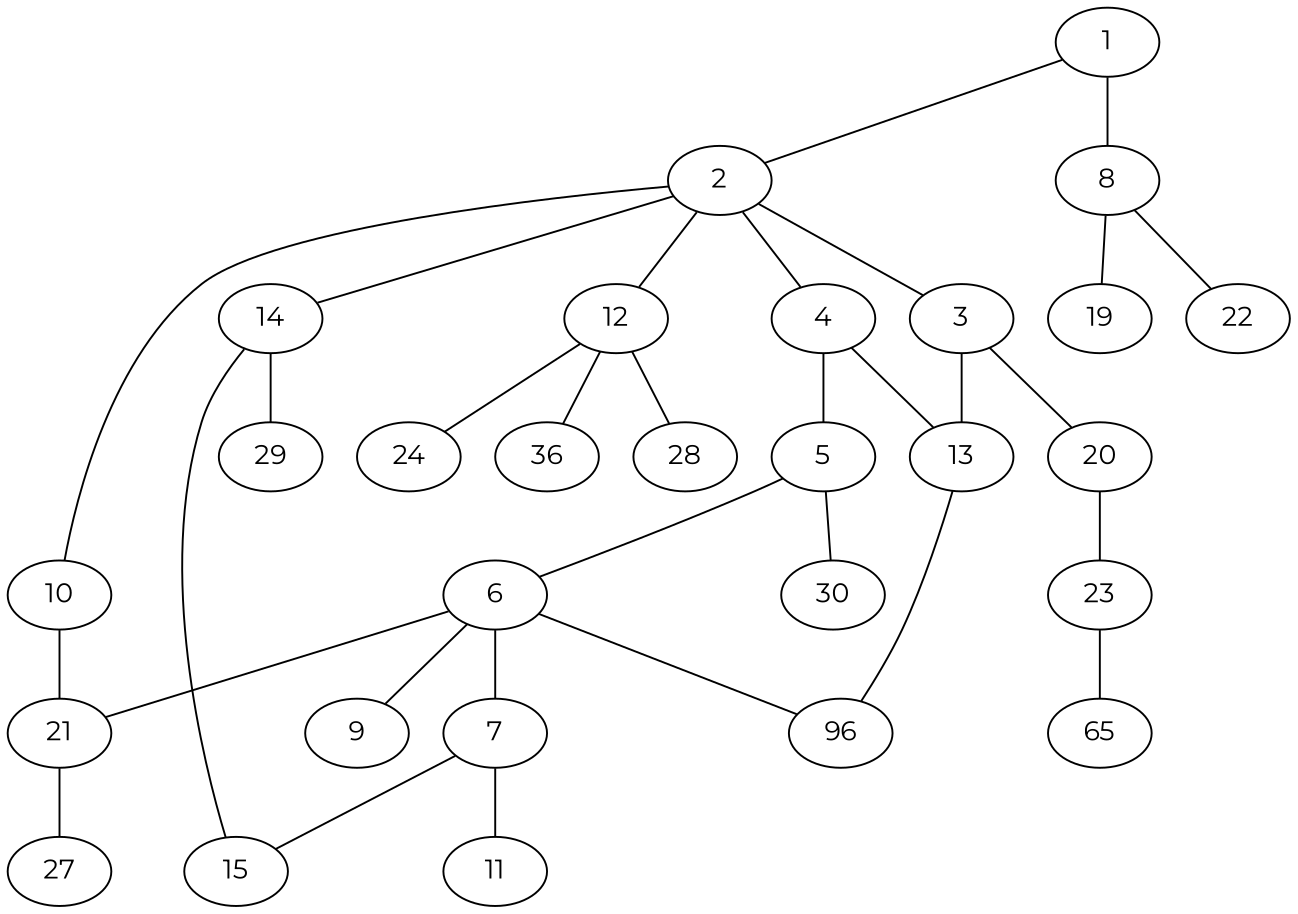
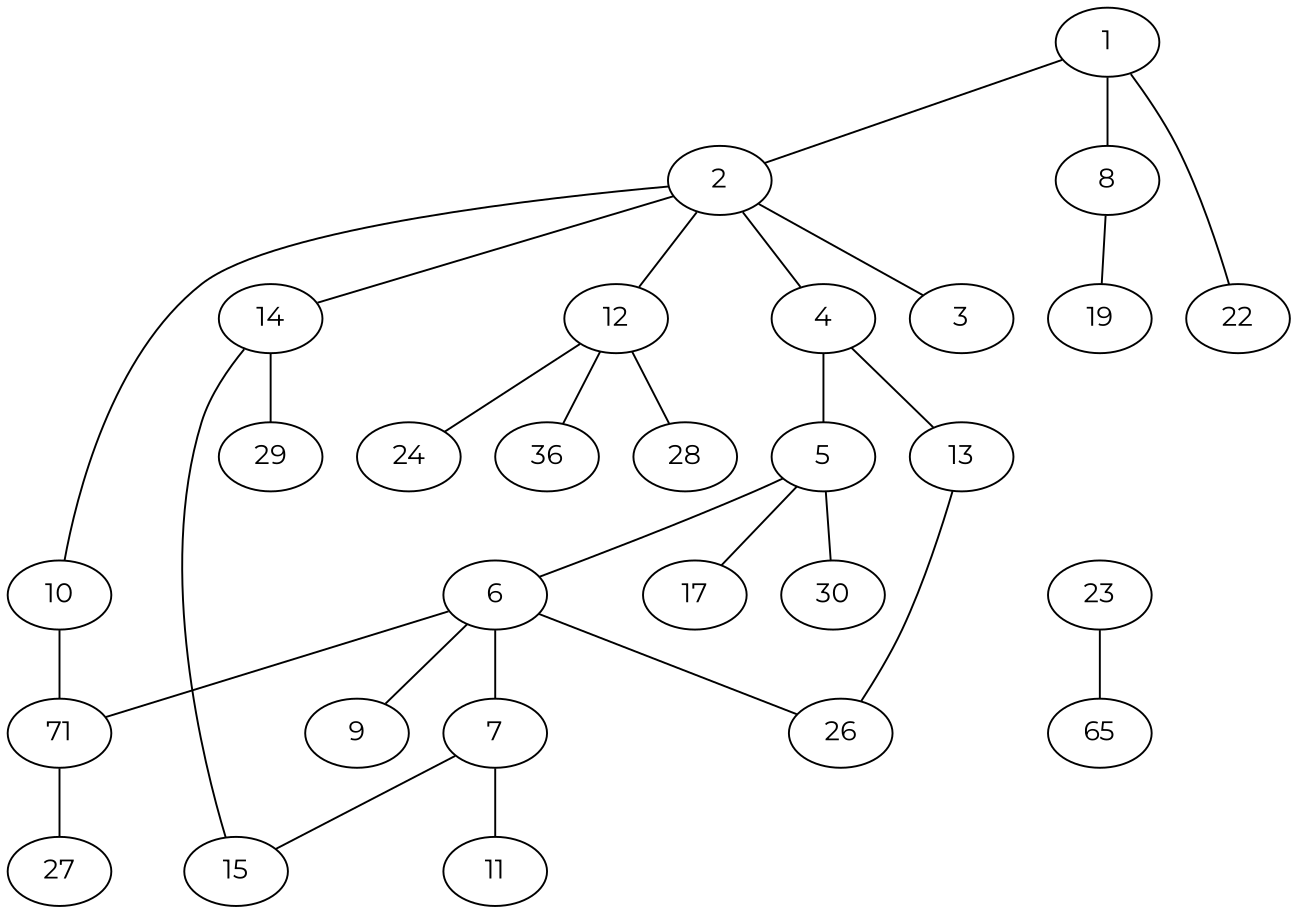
(1173, 250) -> (1190, 174)
(962, 388) -> none
(1100, 457) -> none
none -> (695, 595)
(60, 733) -> (60, 733)
(841, 733) -> (841, 733)
